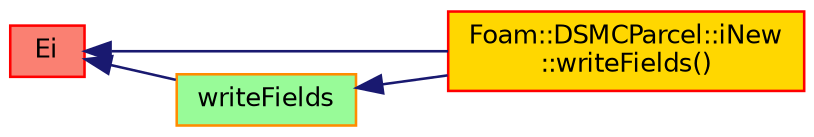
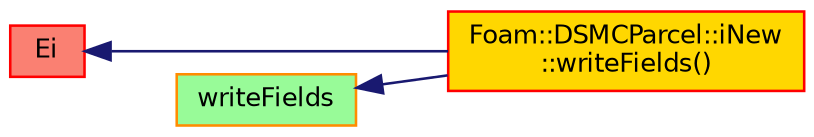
(143, 72) -> none
